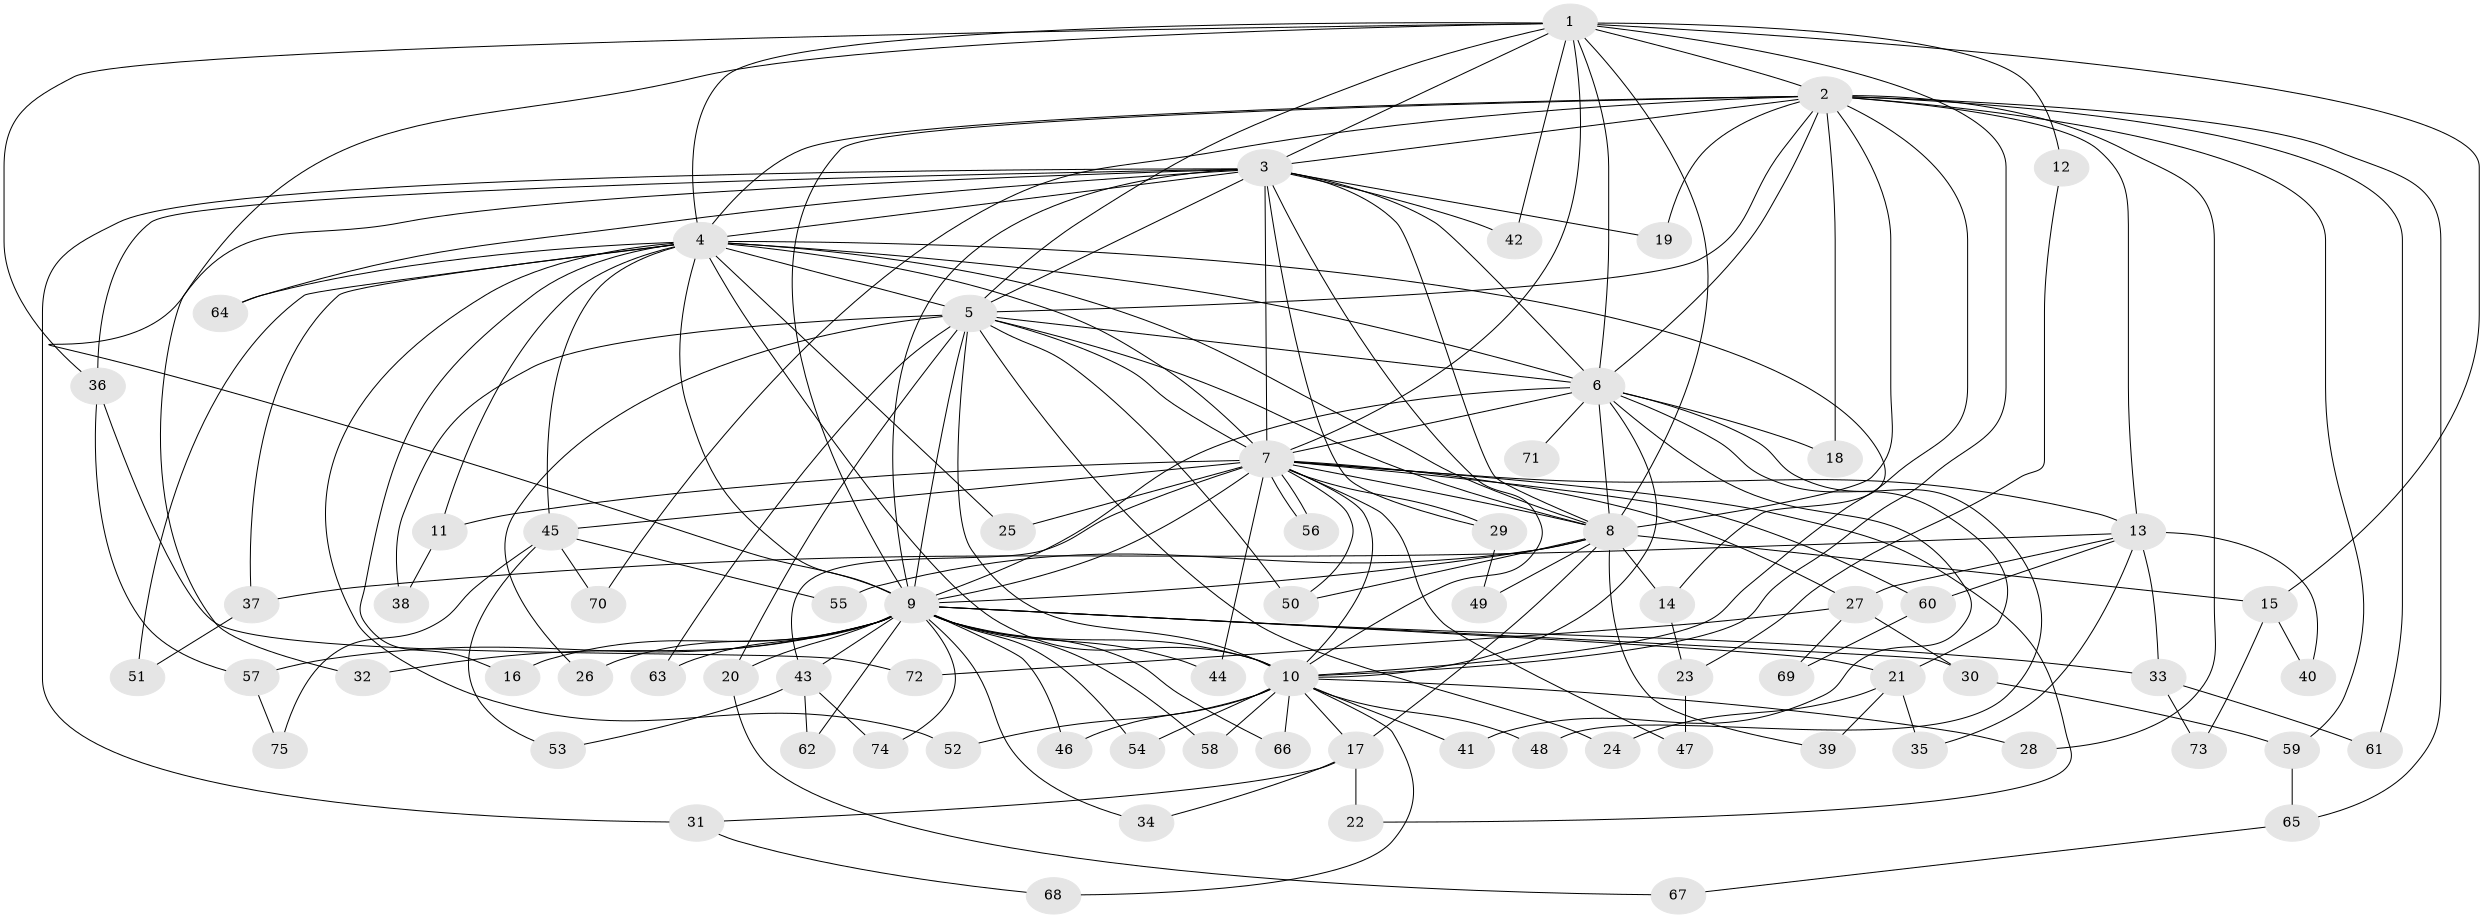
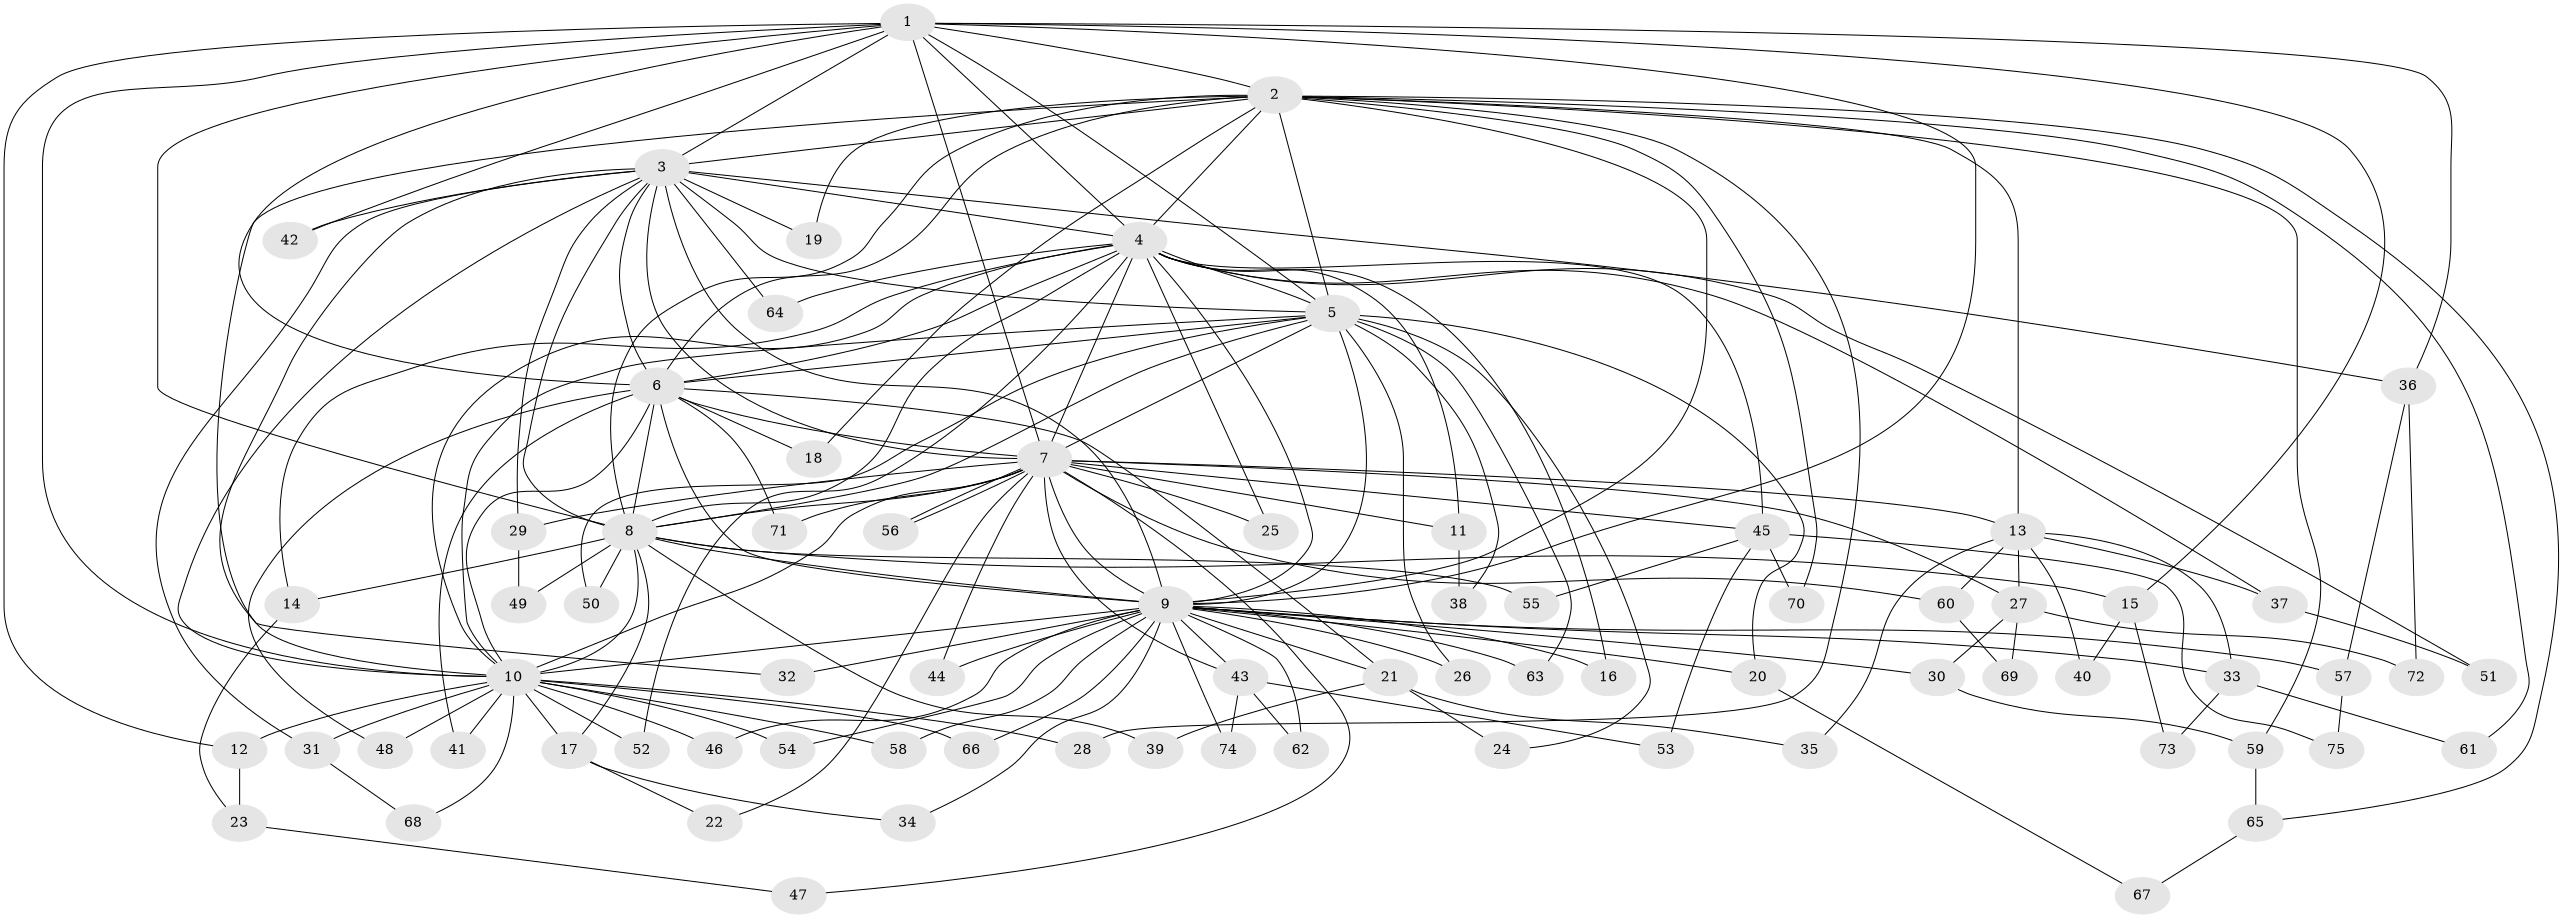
(1352, 523) -> (912, 495)
none -> (627, 623)
none -> (372, 705)
(1031, 804) -> (411, 710)
